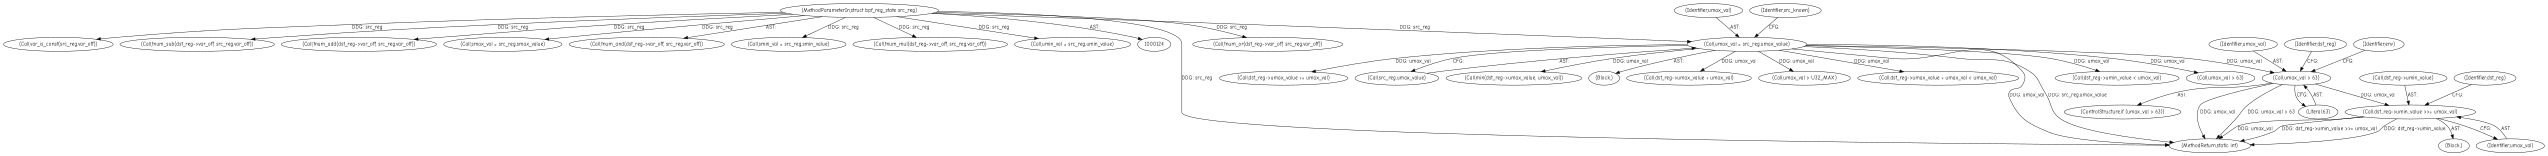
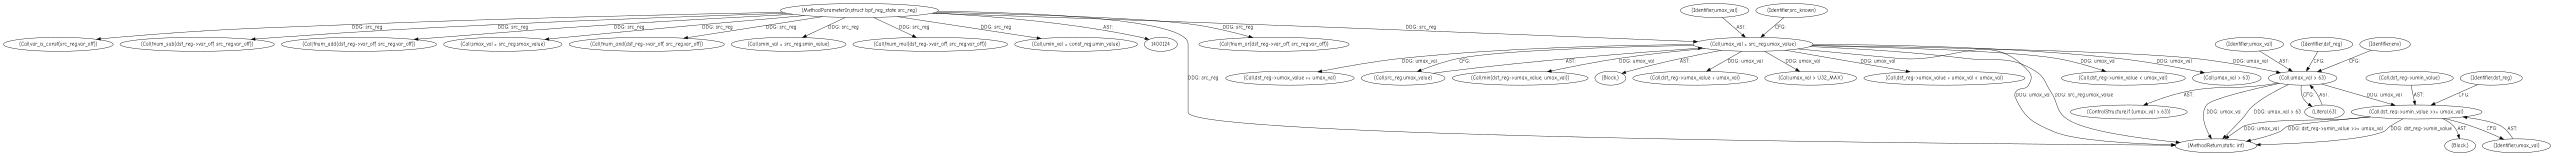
(772, 27) -> (781, 27)
(1073, 44) -> (1076, 44)
(1154, 44) -> (1161, 44)
